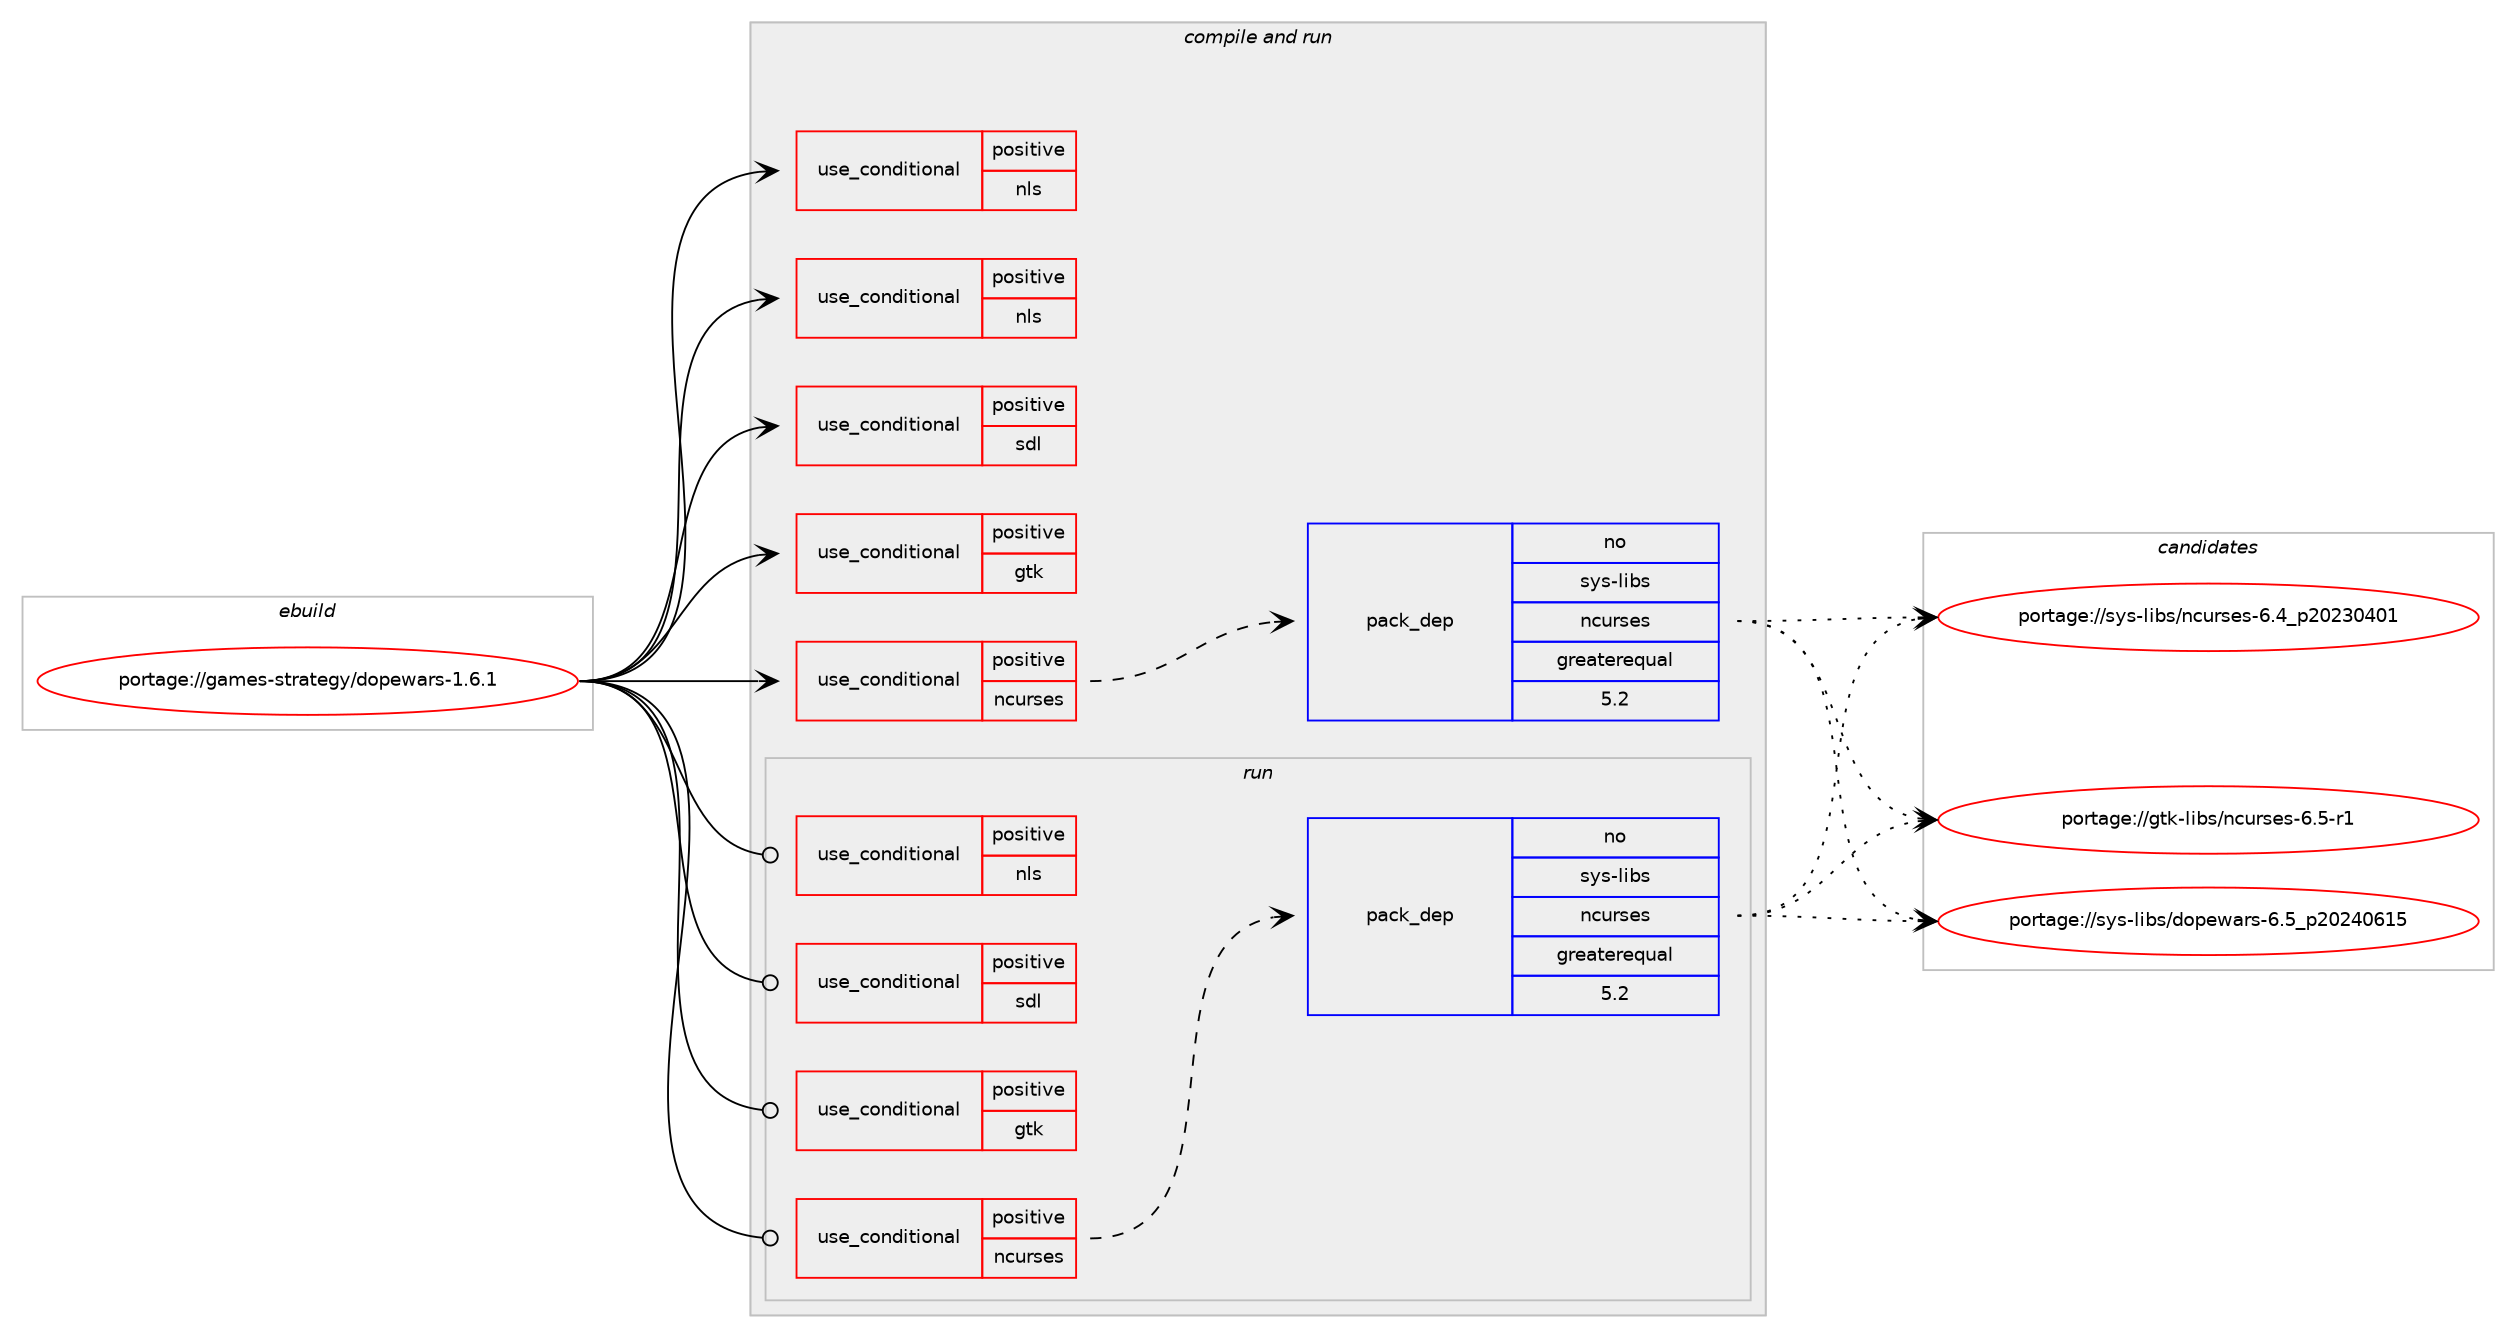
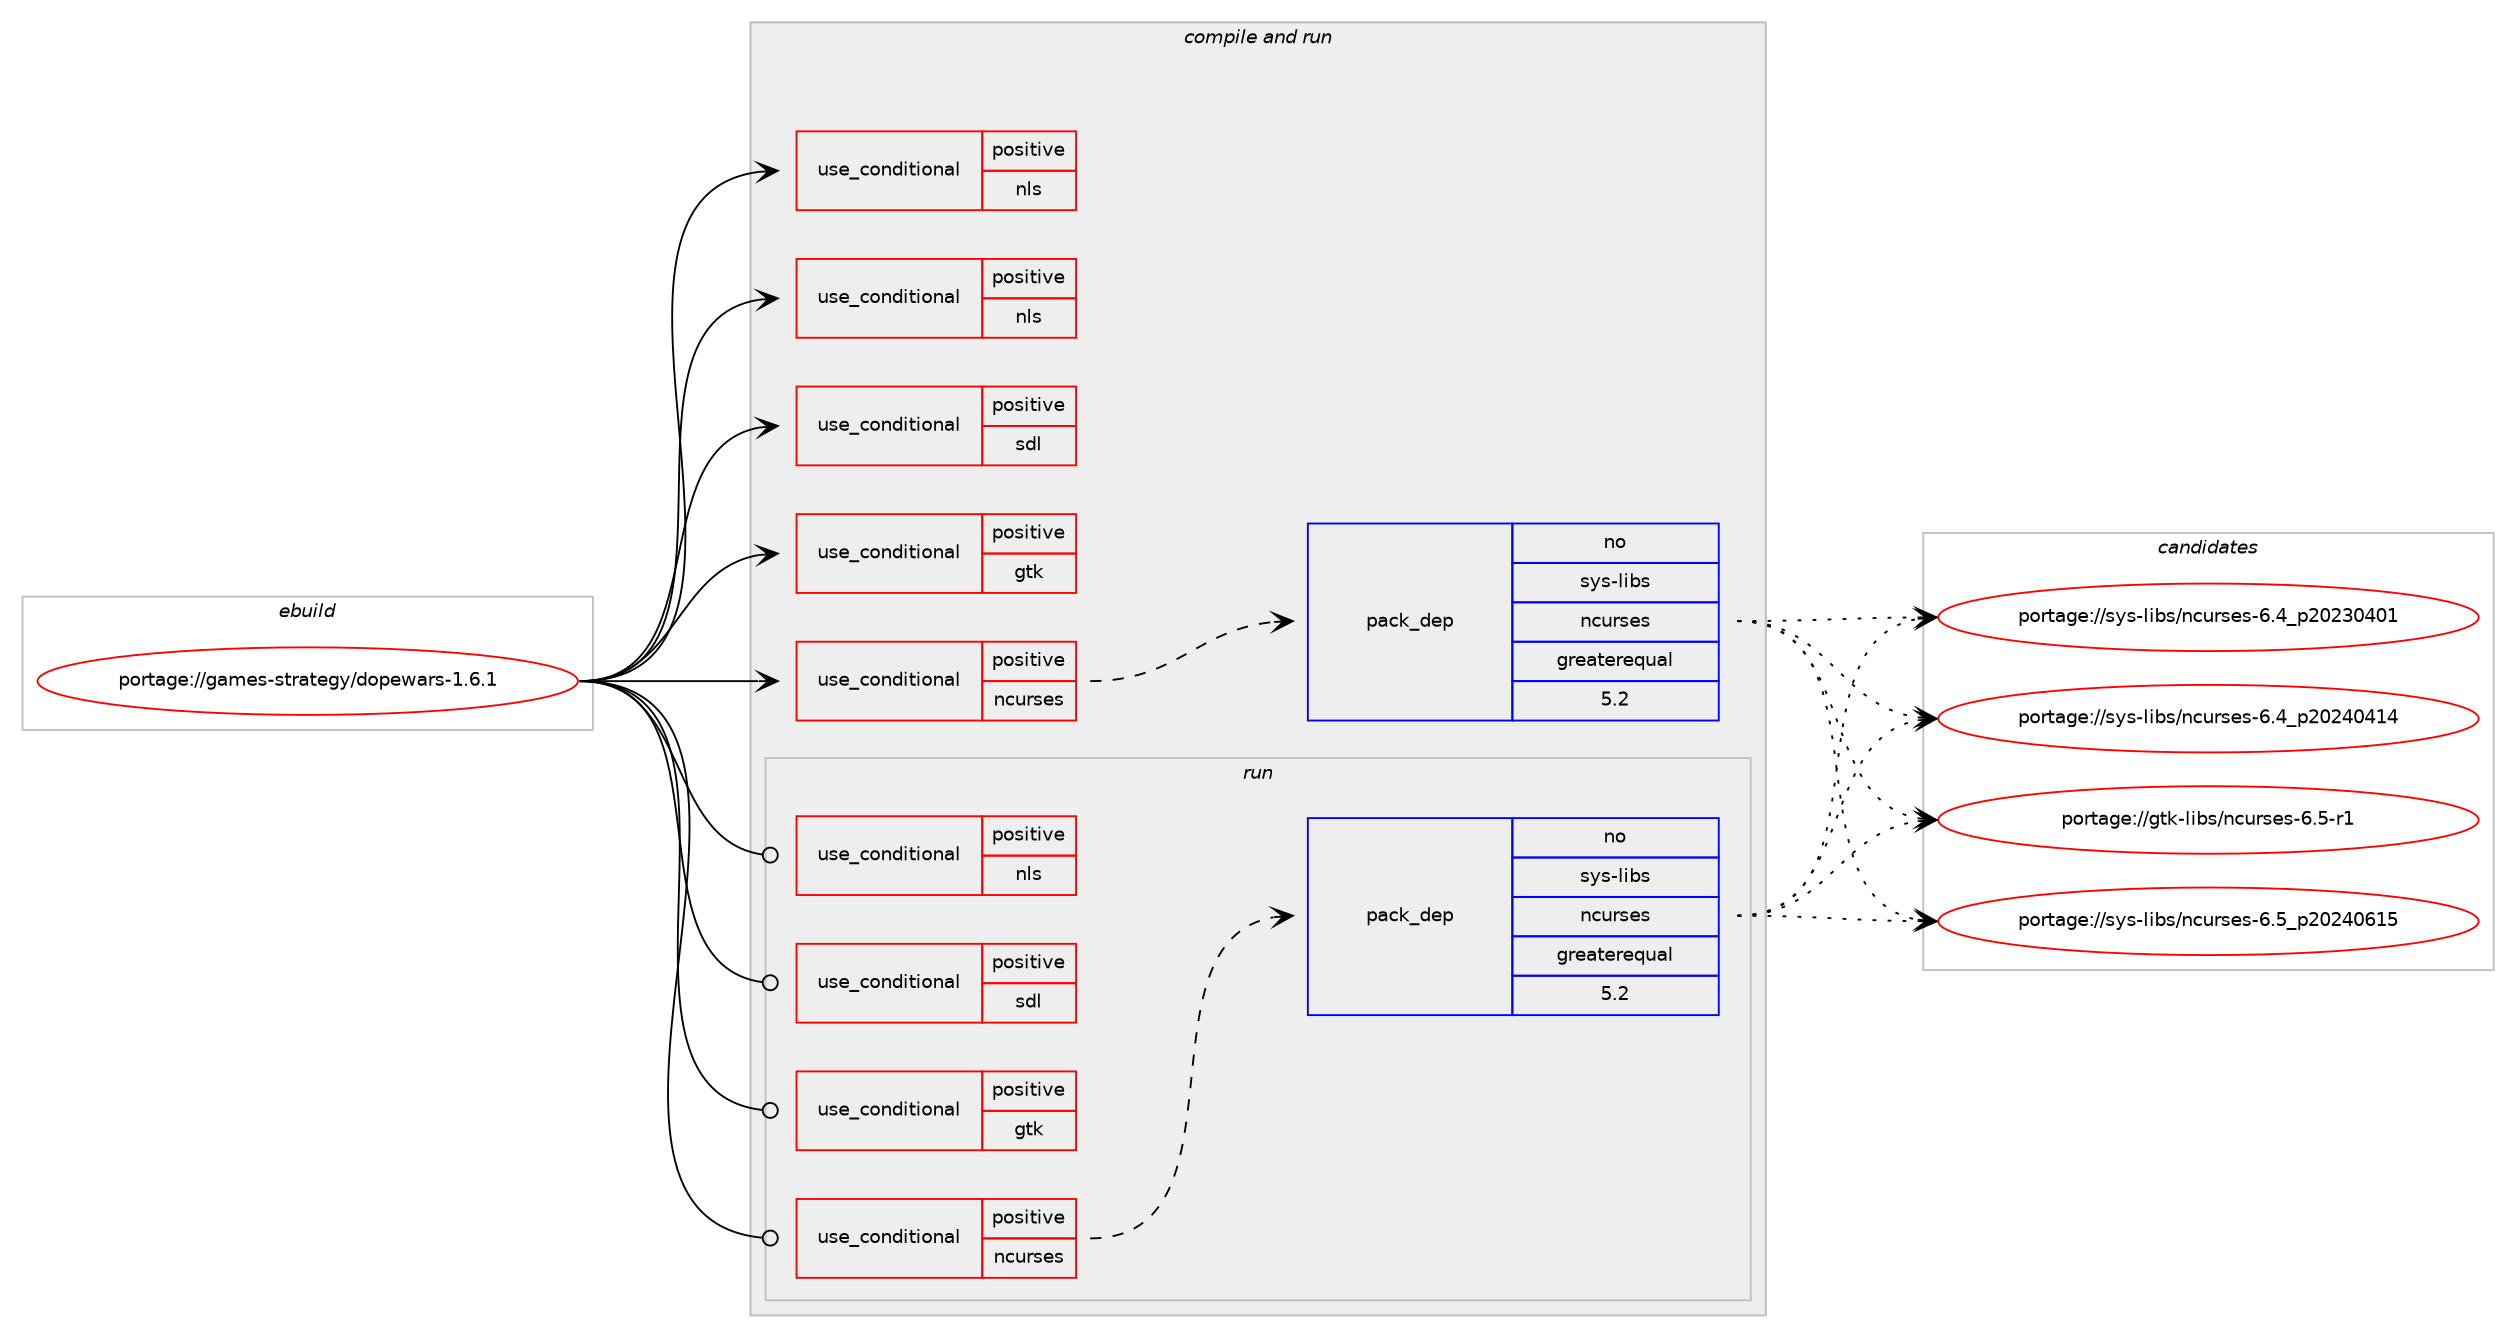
none -> (2209, 719)
(2209, 921) -> (2209, 921)
